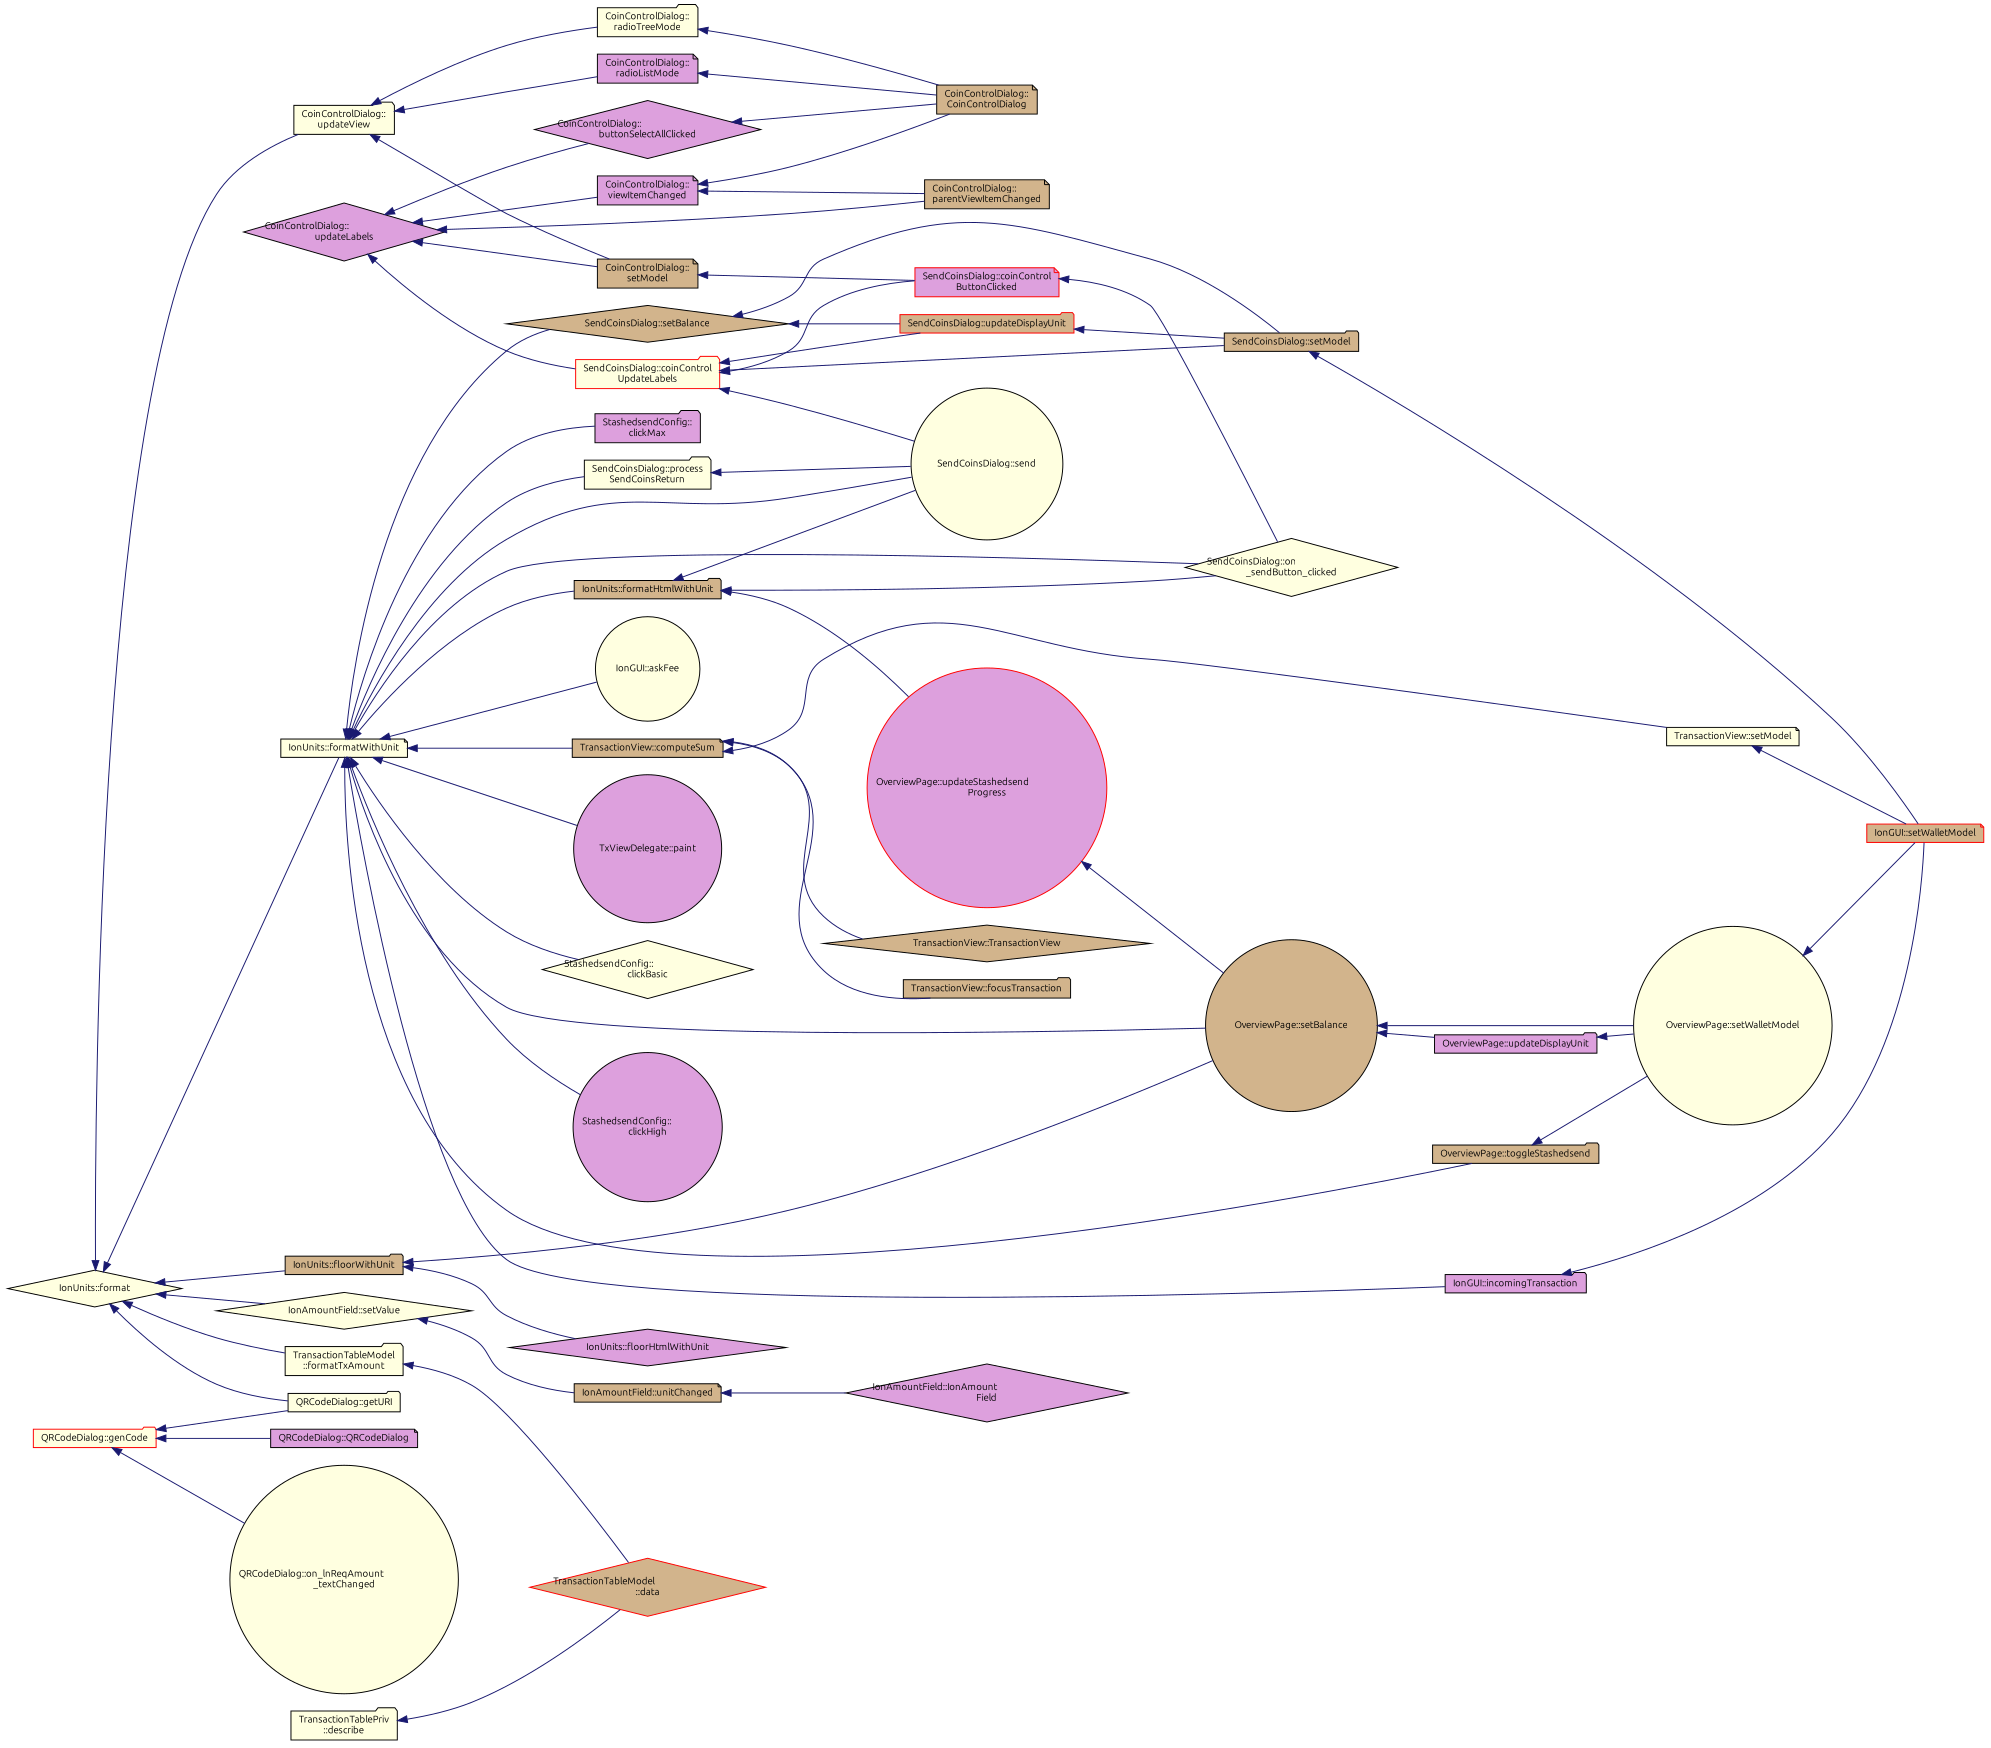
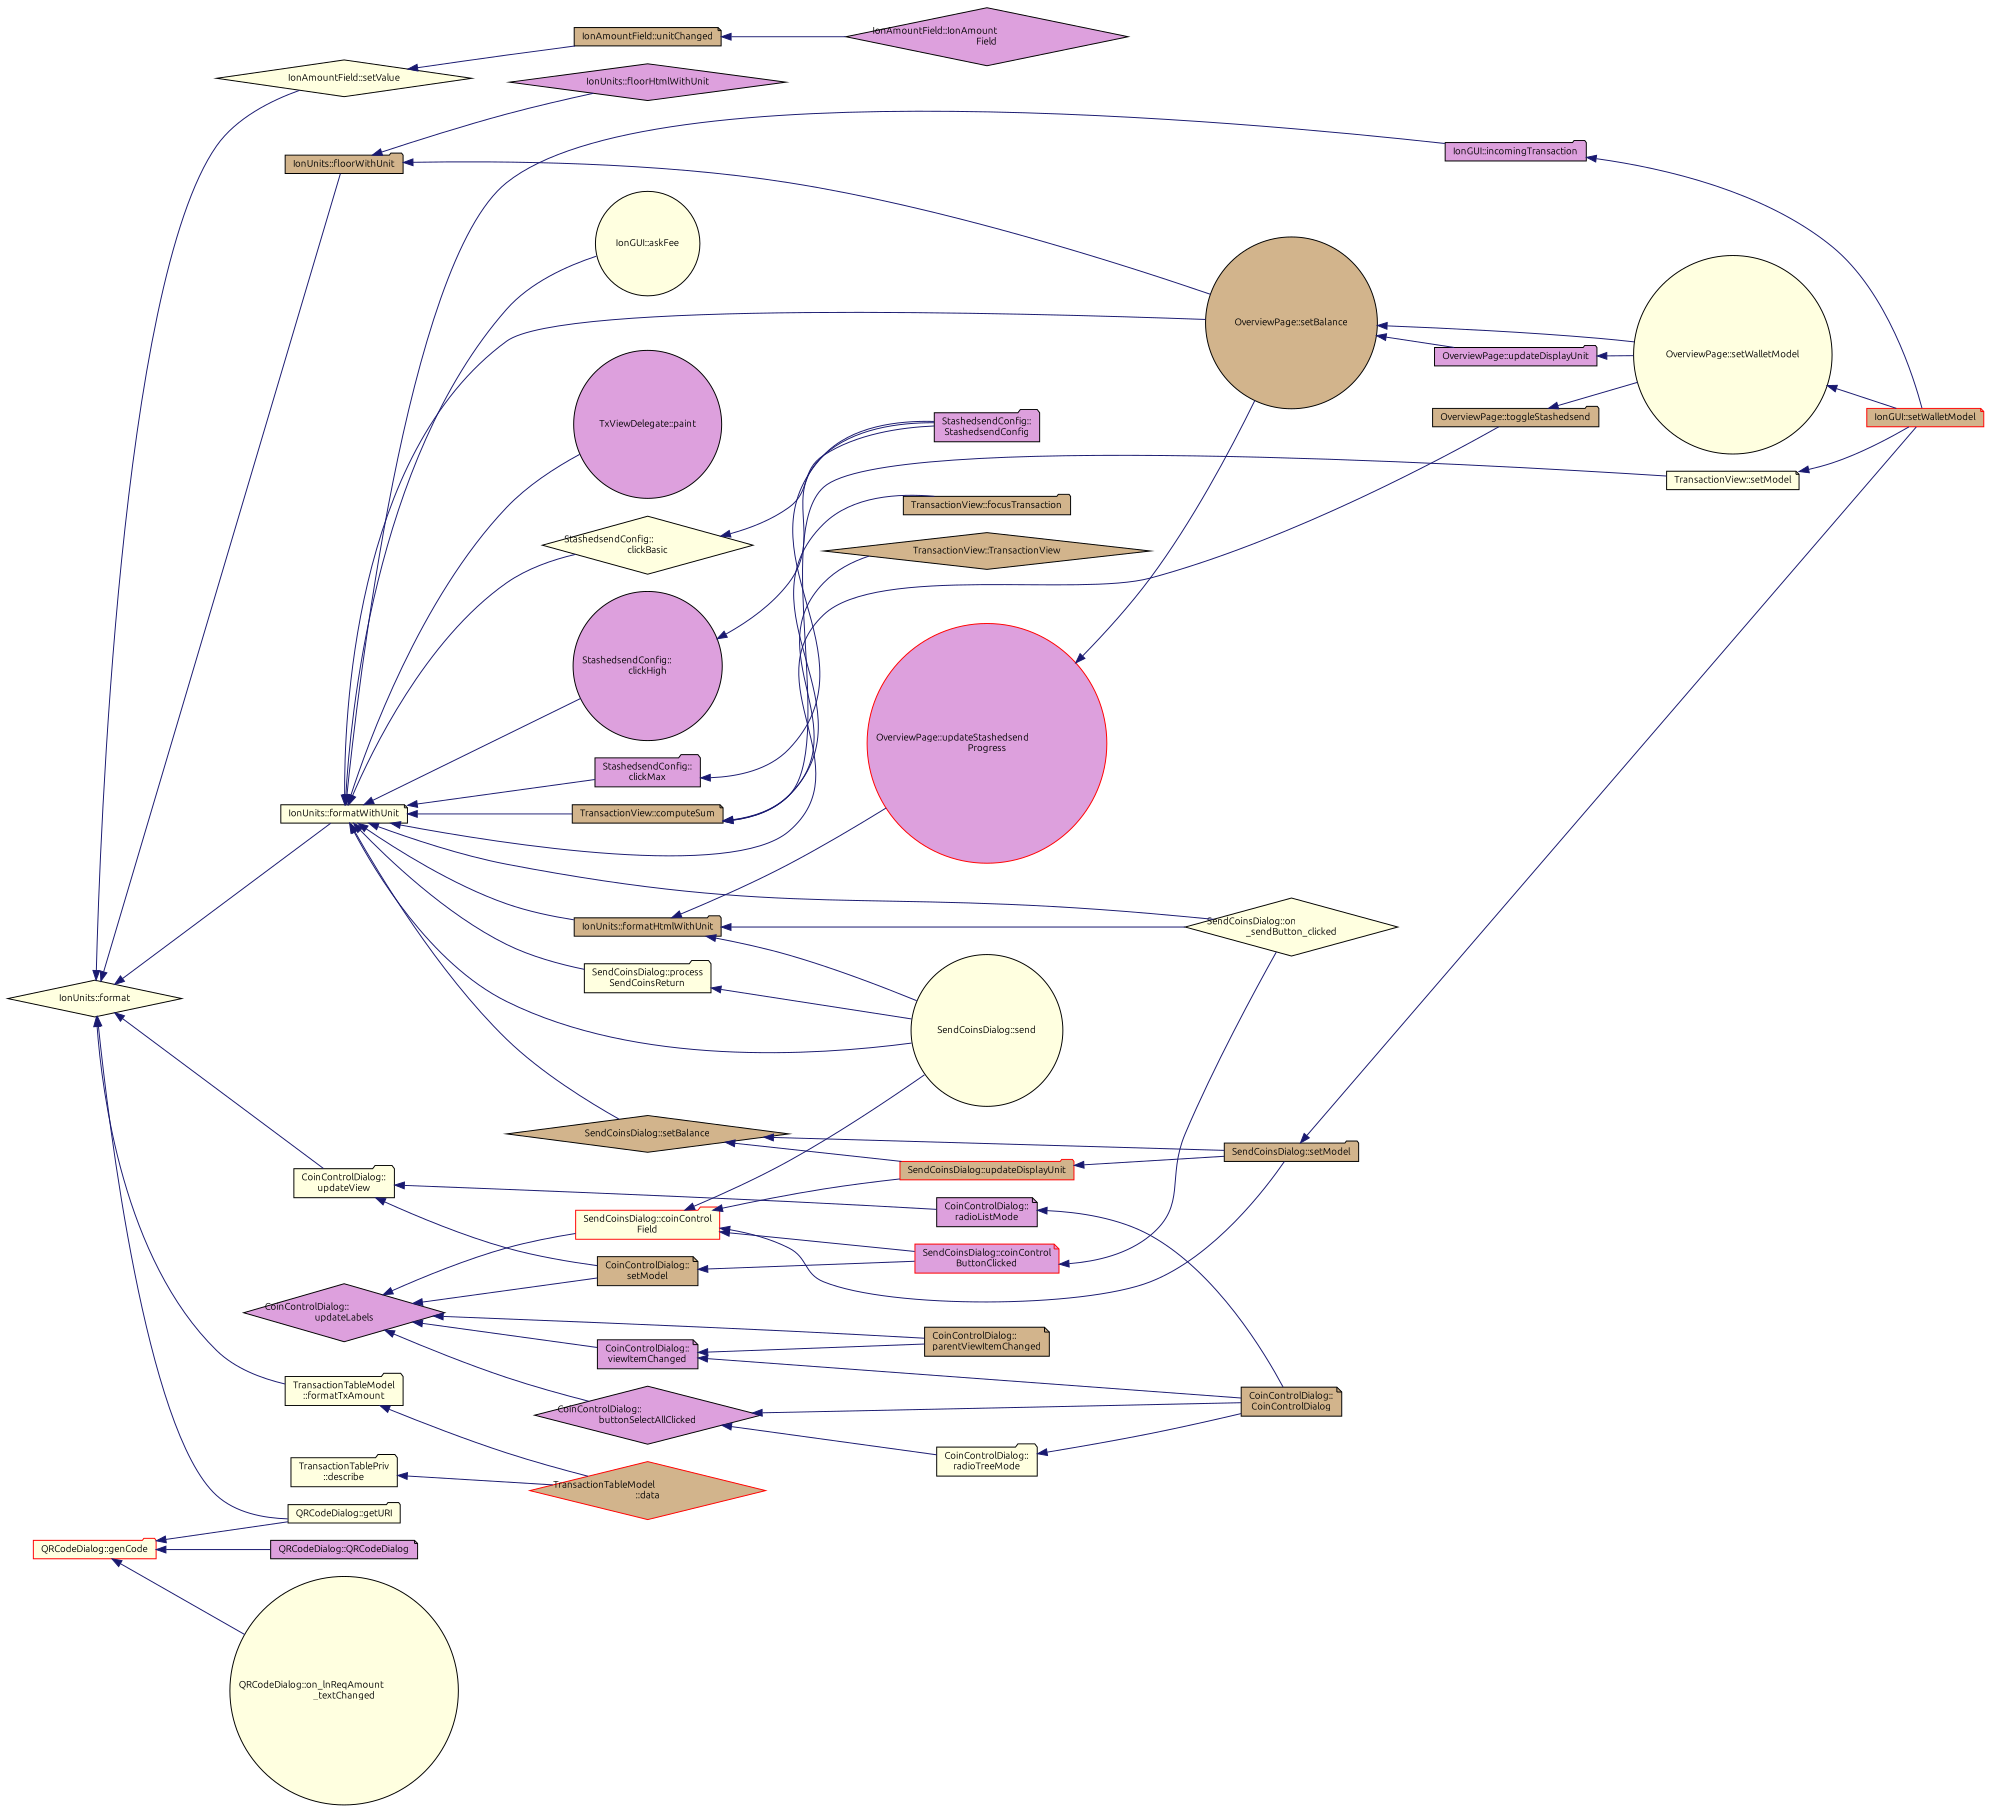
(485, 53) -> (834, 1441)
(648, 374) -> (648, 1225)
none -> (987, 427)
